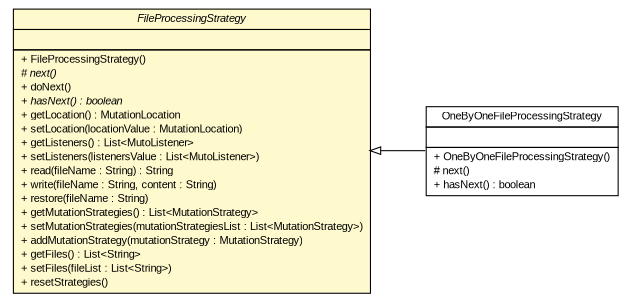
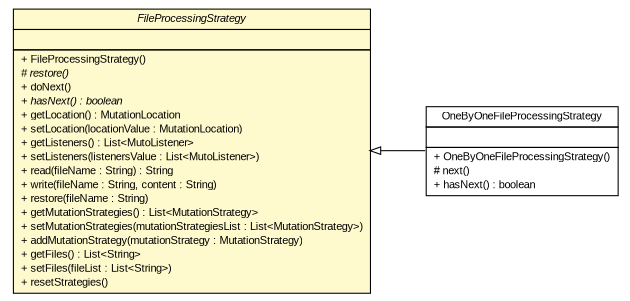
(39, 73) -> (45, 73)
